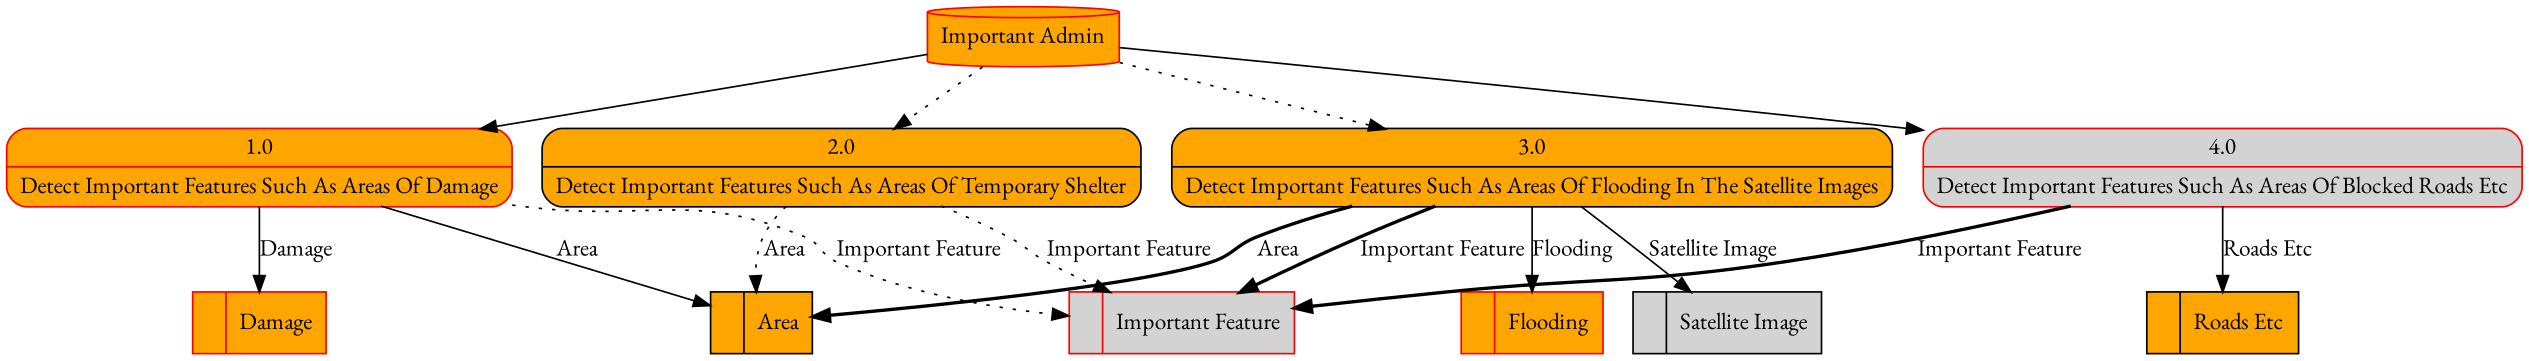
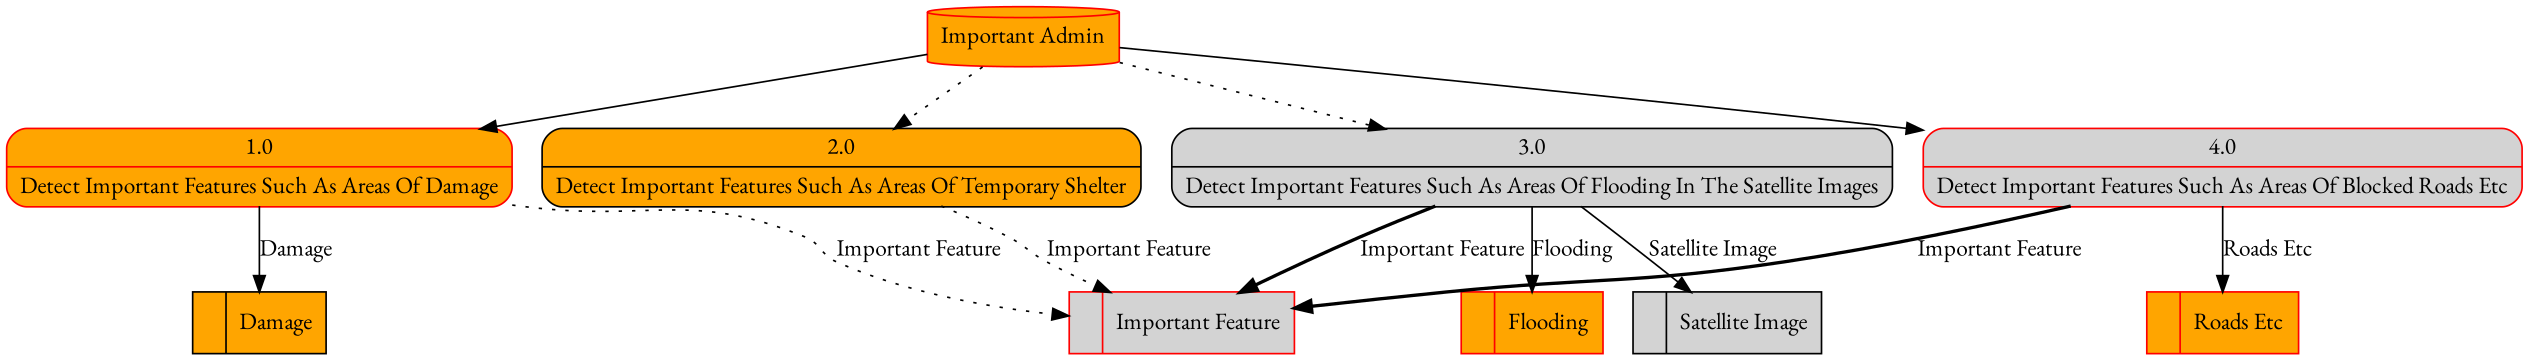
(1532, 168) -> (1532, 168)
(259, 323) -> (259, 323)
(761, 323) -> none
(2223, 323) -> (2223, 323)
